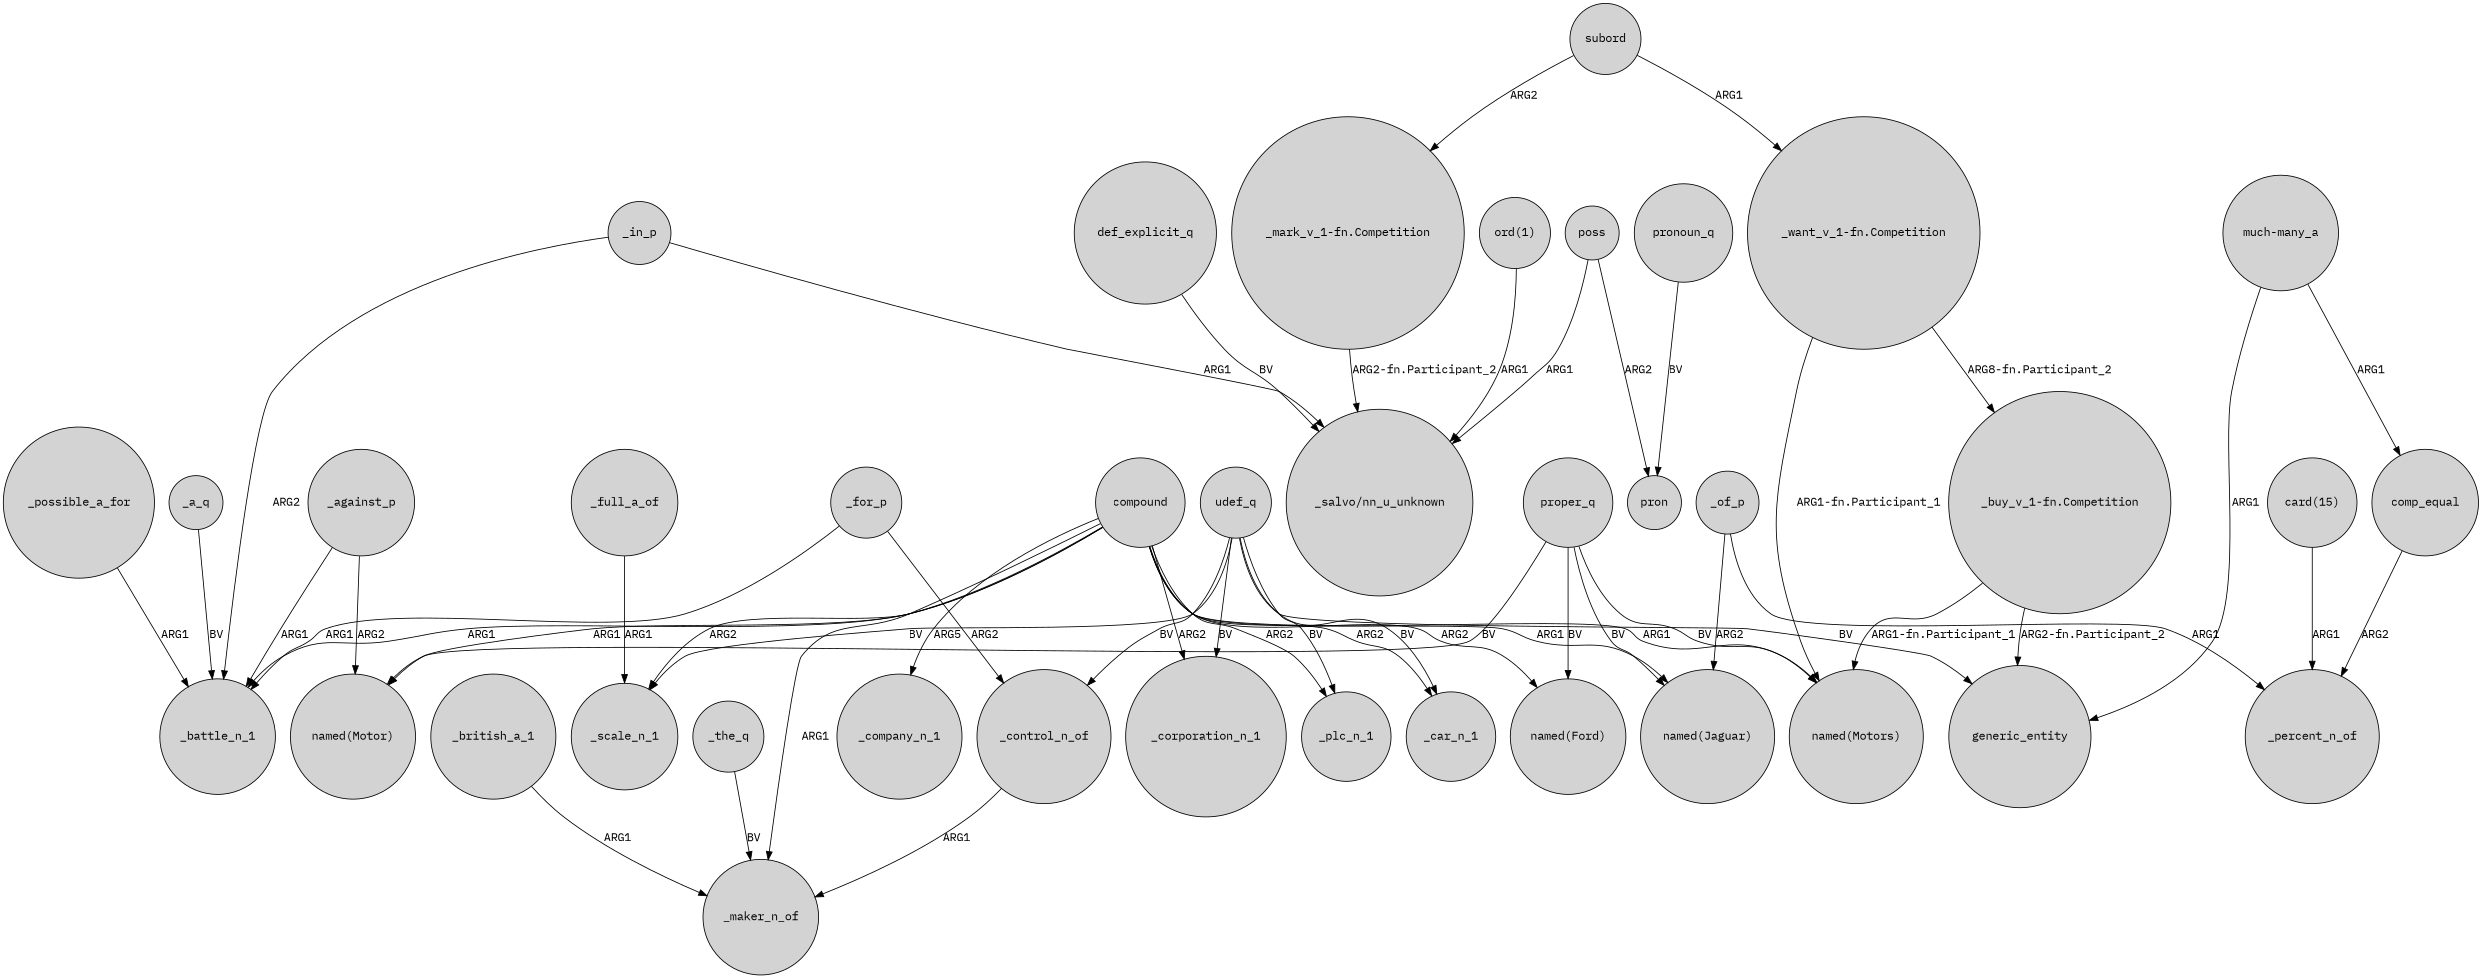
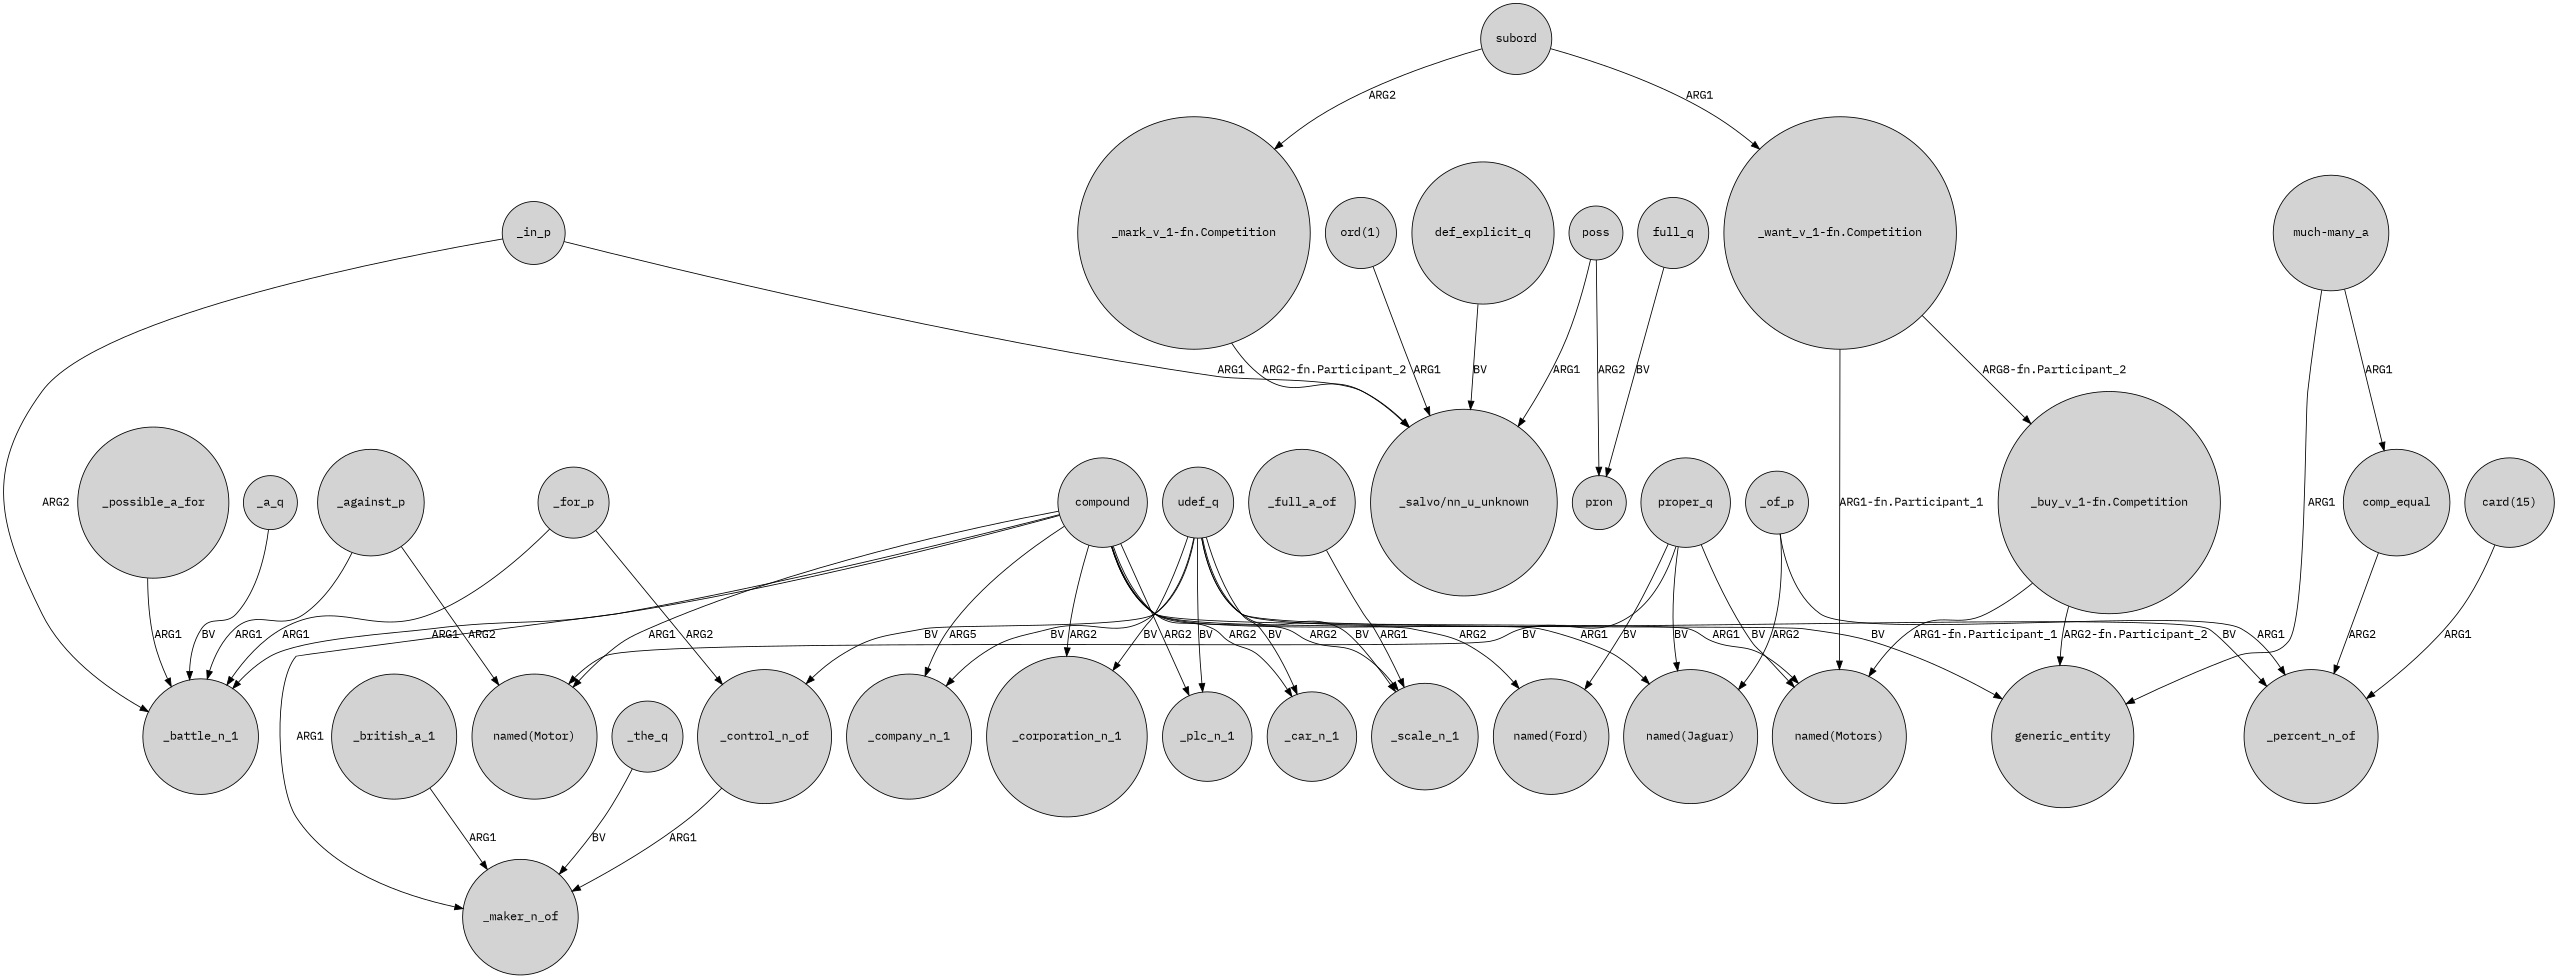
(1684, 233) -> (1673, 233)
none -> (1831, 623)
none -> (1107, 628)
